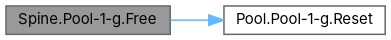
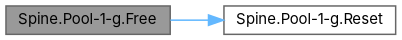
(305, 20) -> (310, 20)
